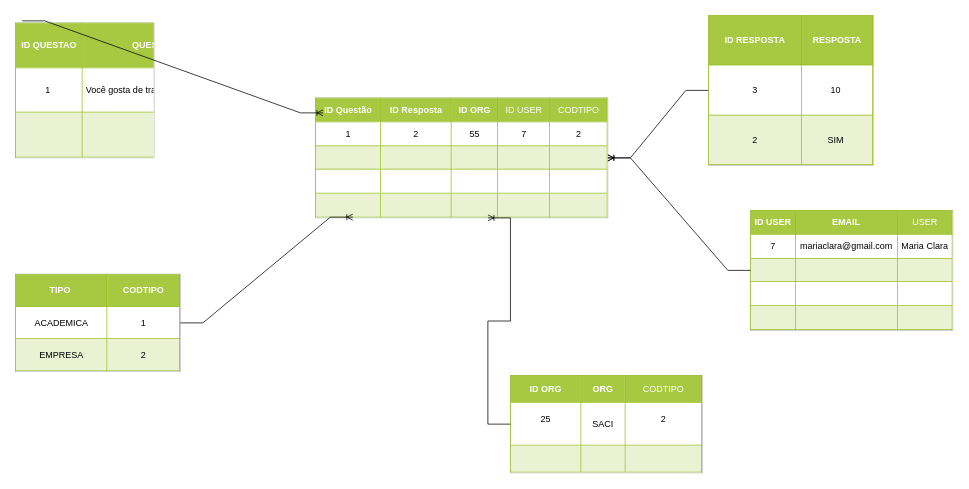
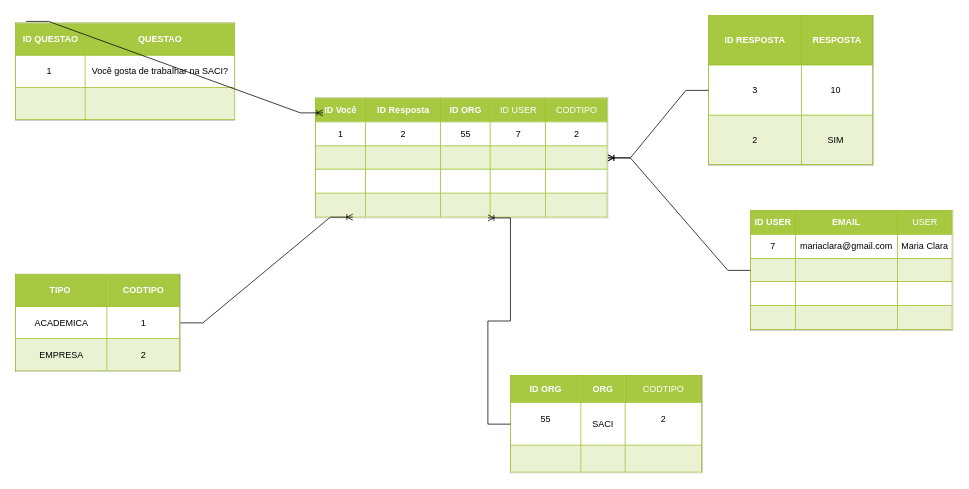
(85, 90) -> (125, 72)
(462, 109) -> (462, 109)
(606, 397) -> (606, 397)
